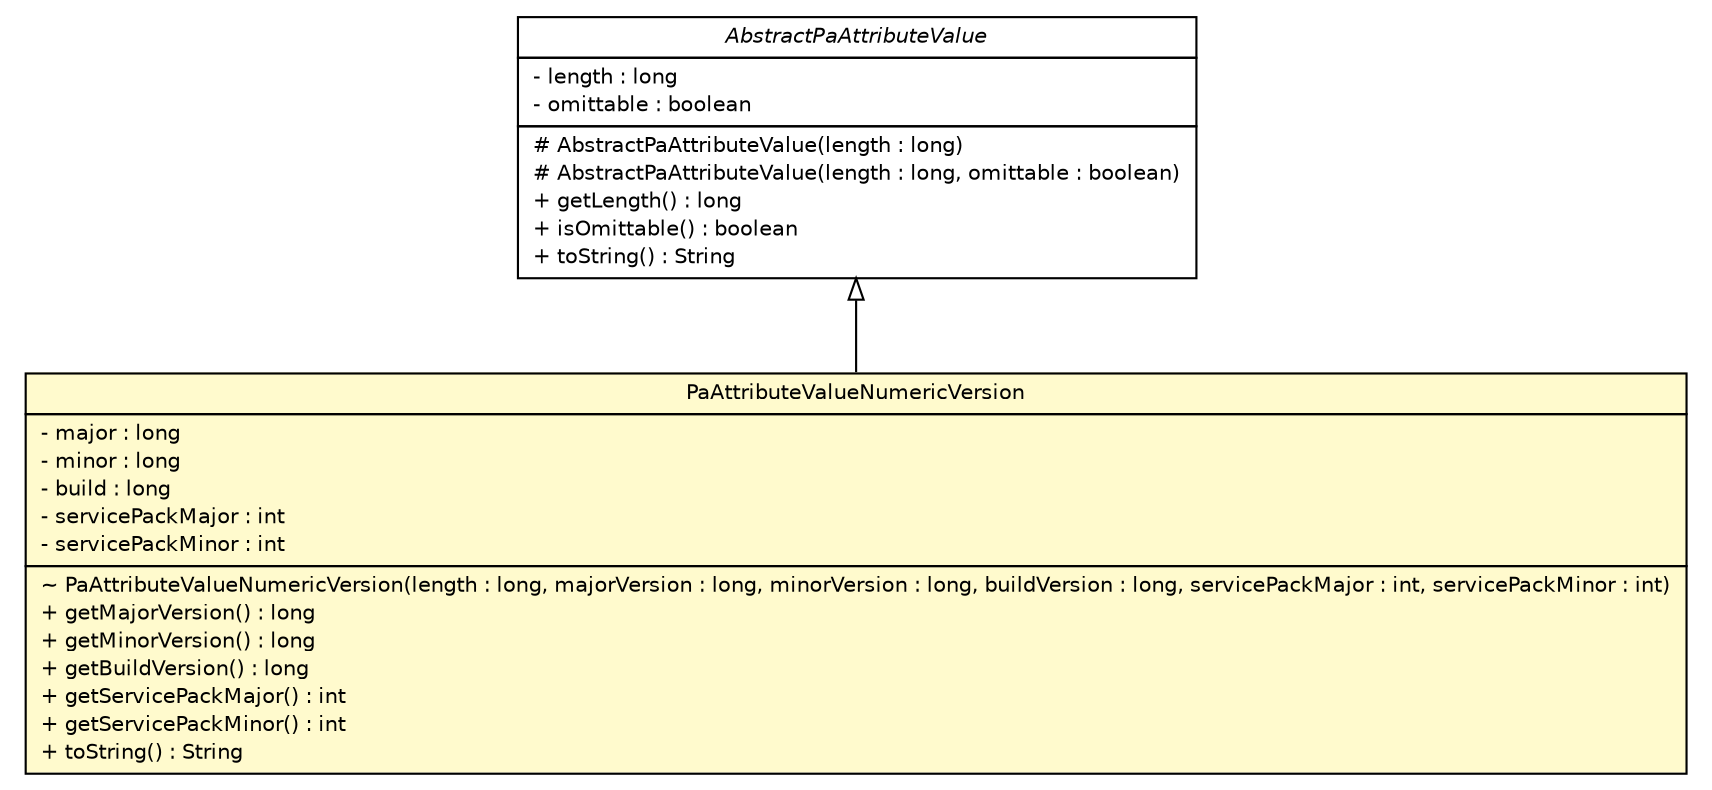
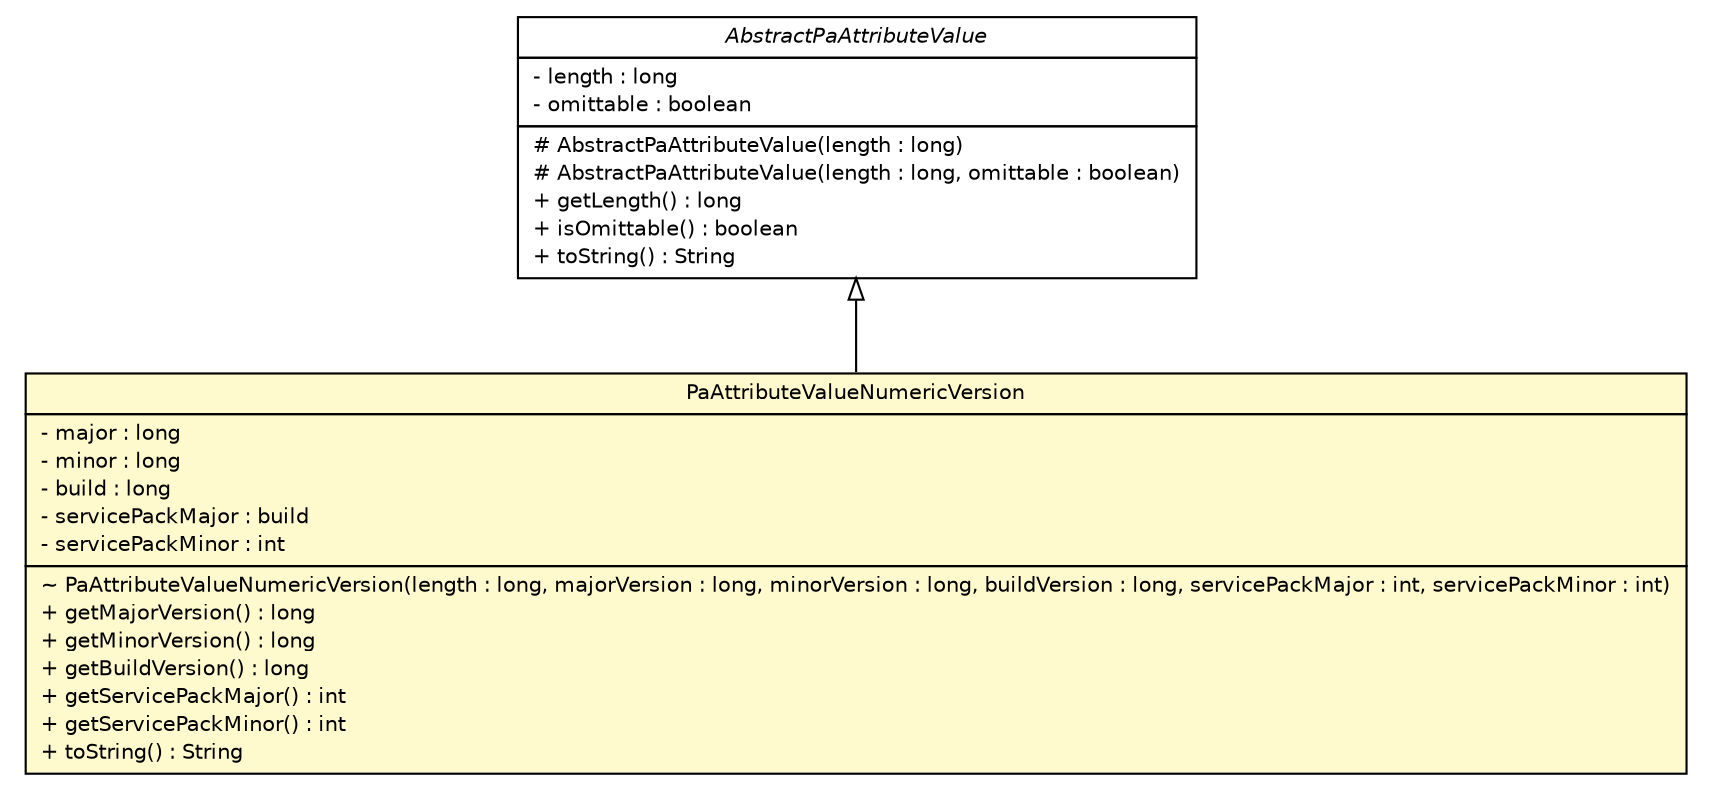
(164, 517) -> (176, 517)
